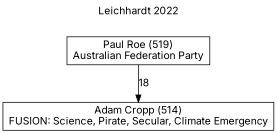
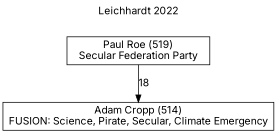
(138, 51) -> (138, 51)
